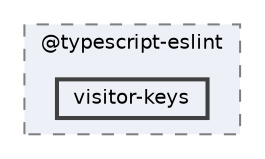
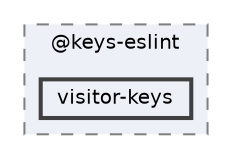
(132, 44) -> (116, 44)
